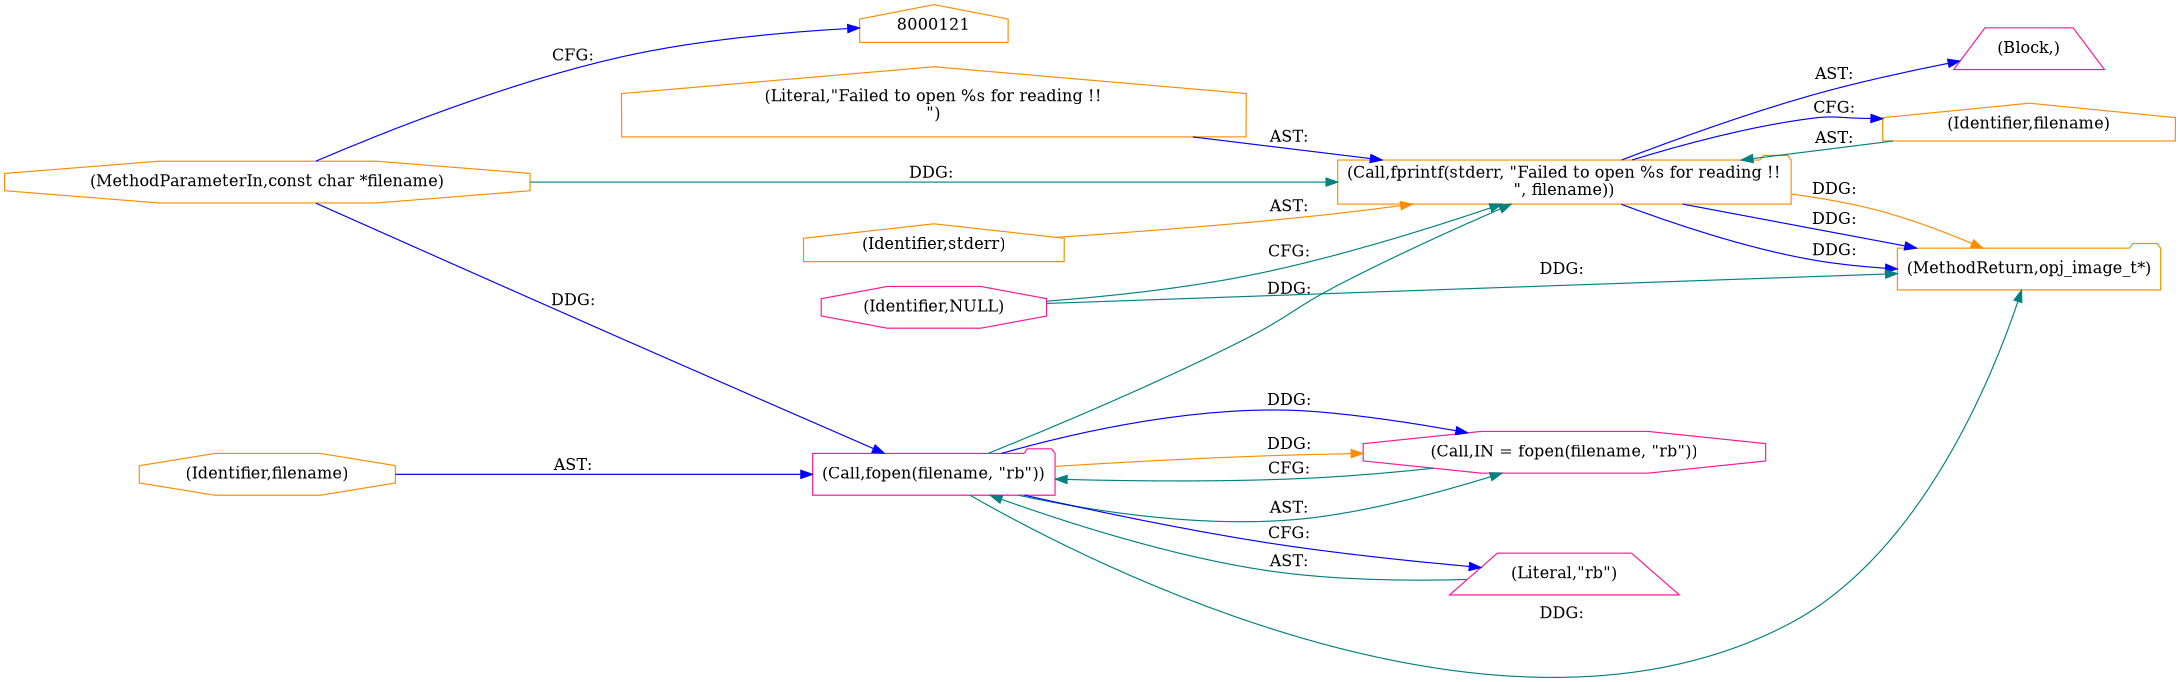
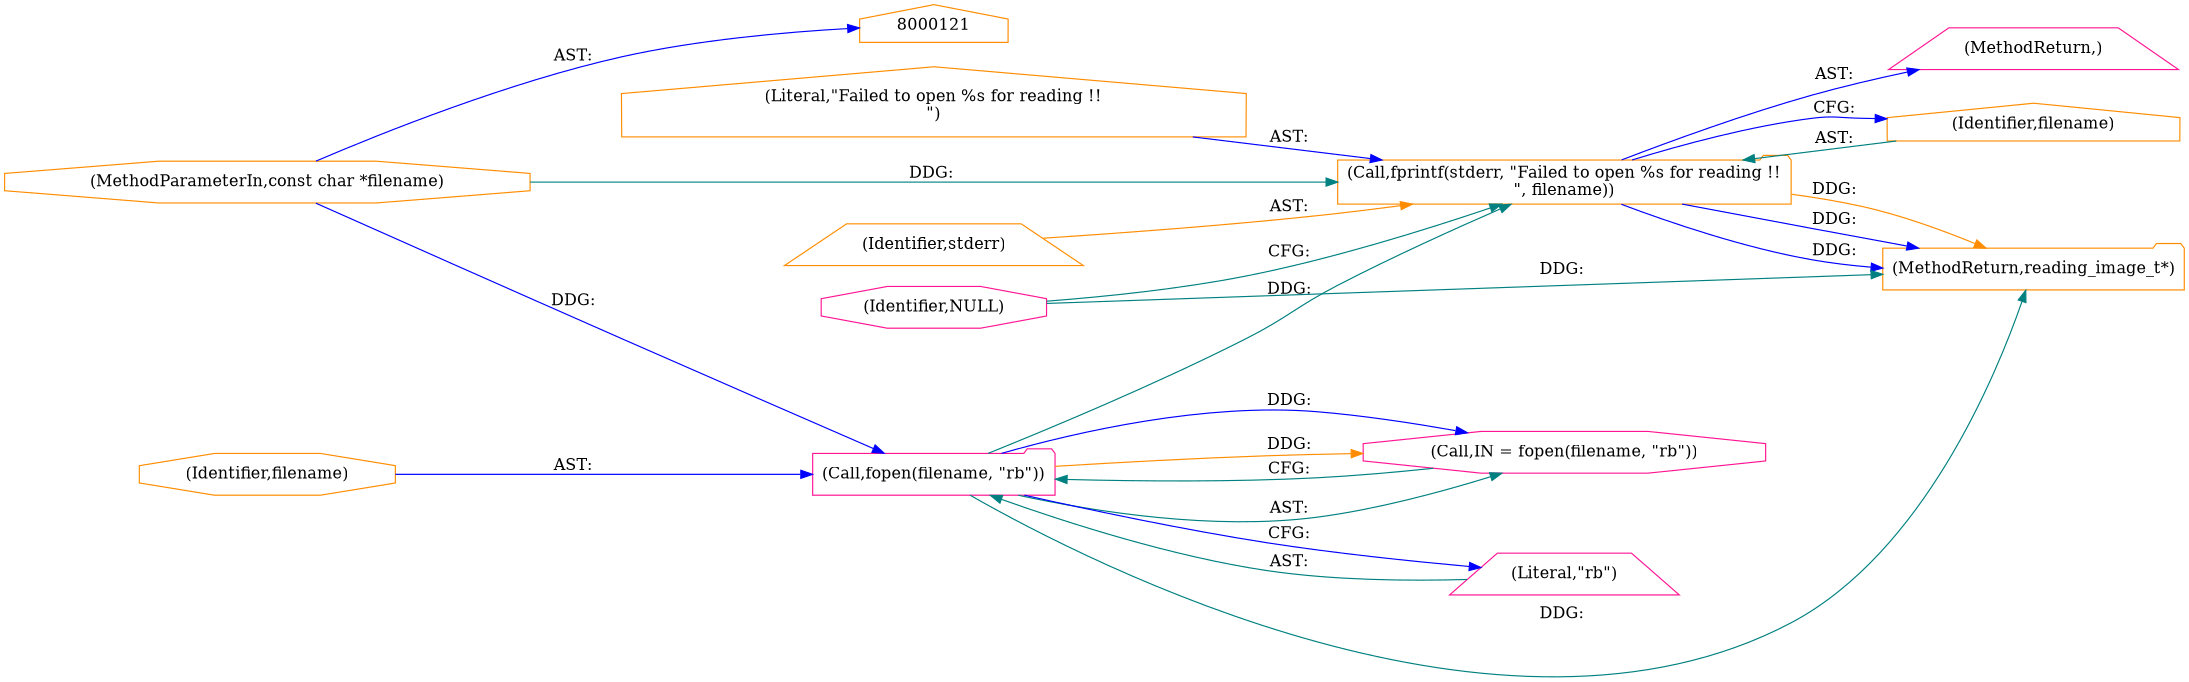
(2029, 49) -> (2034, 49)
(576, 56) -> (576, 56)
(934, 245) -> (934, 245)
(2029, 269) -> (2034, 269)
